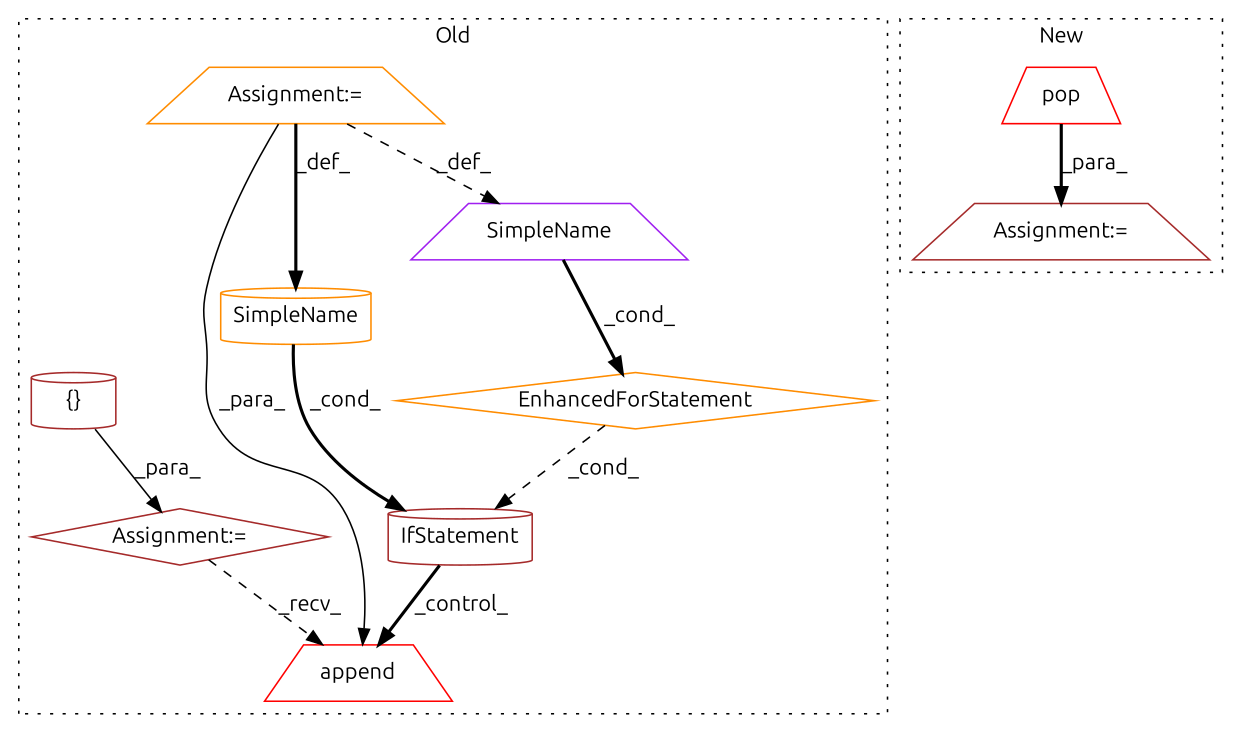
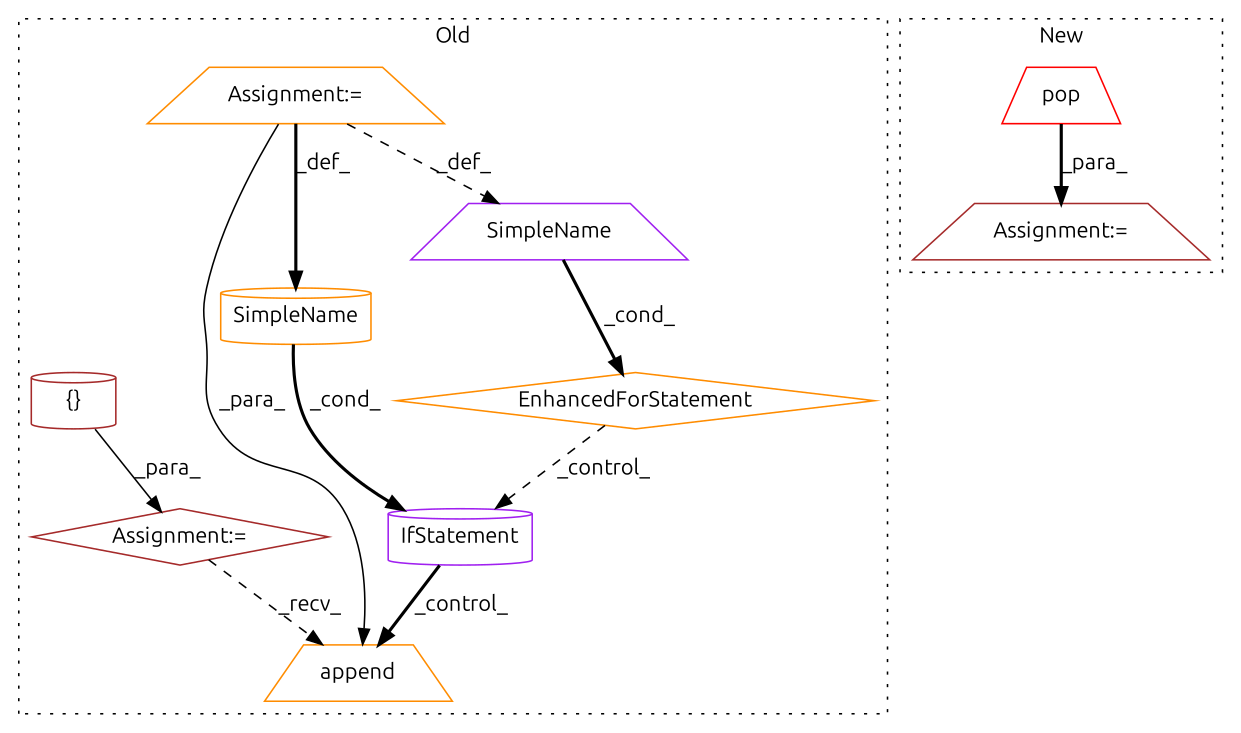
(604, 469) -> (604, 469)
(460, 537) -> (460, 537)
(358, 673) -> (358, 673)
